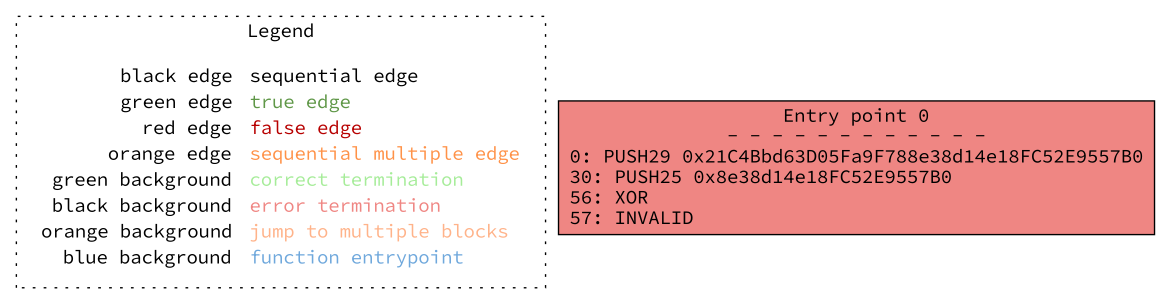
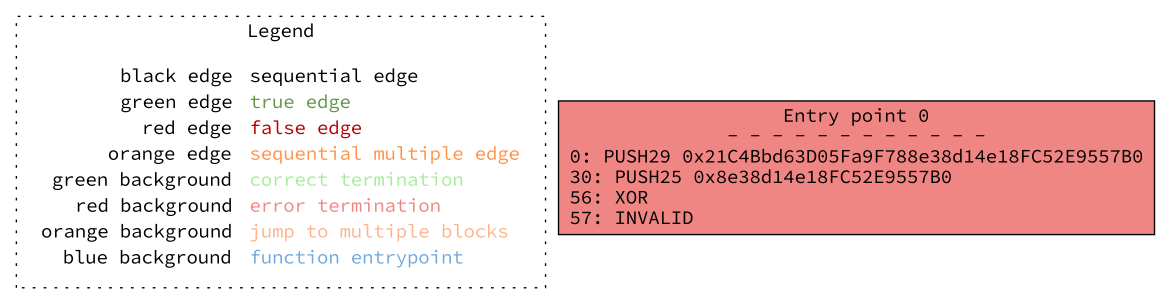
(148, 206) -> (160, 206)
